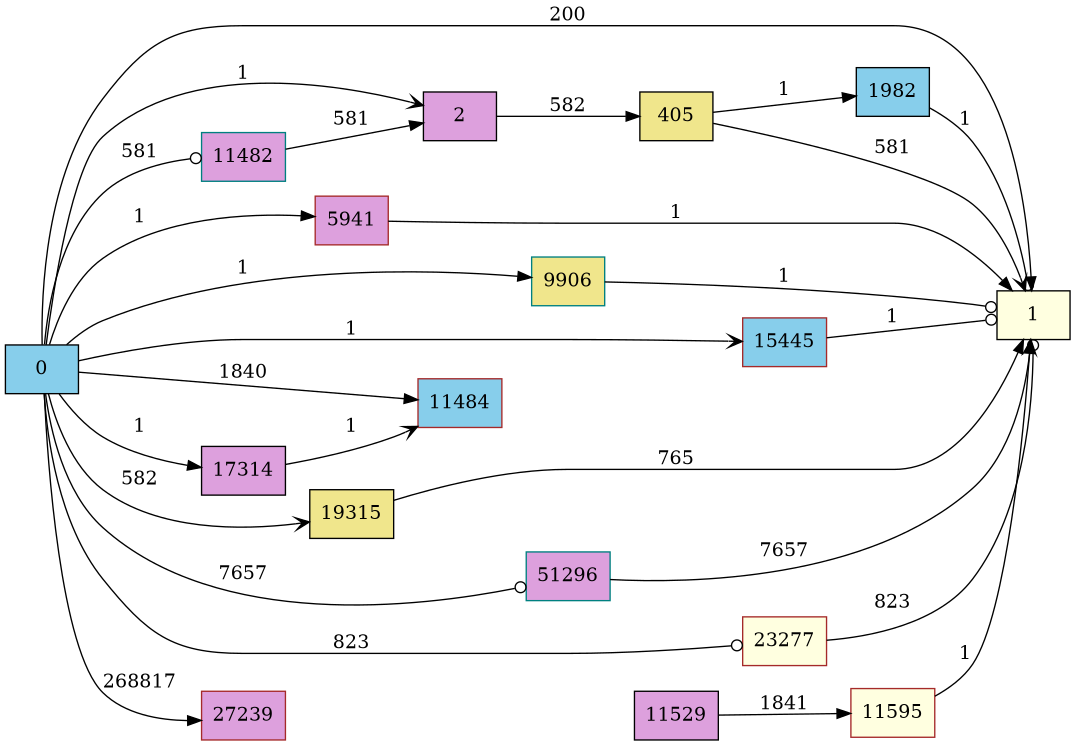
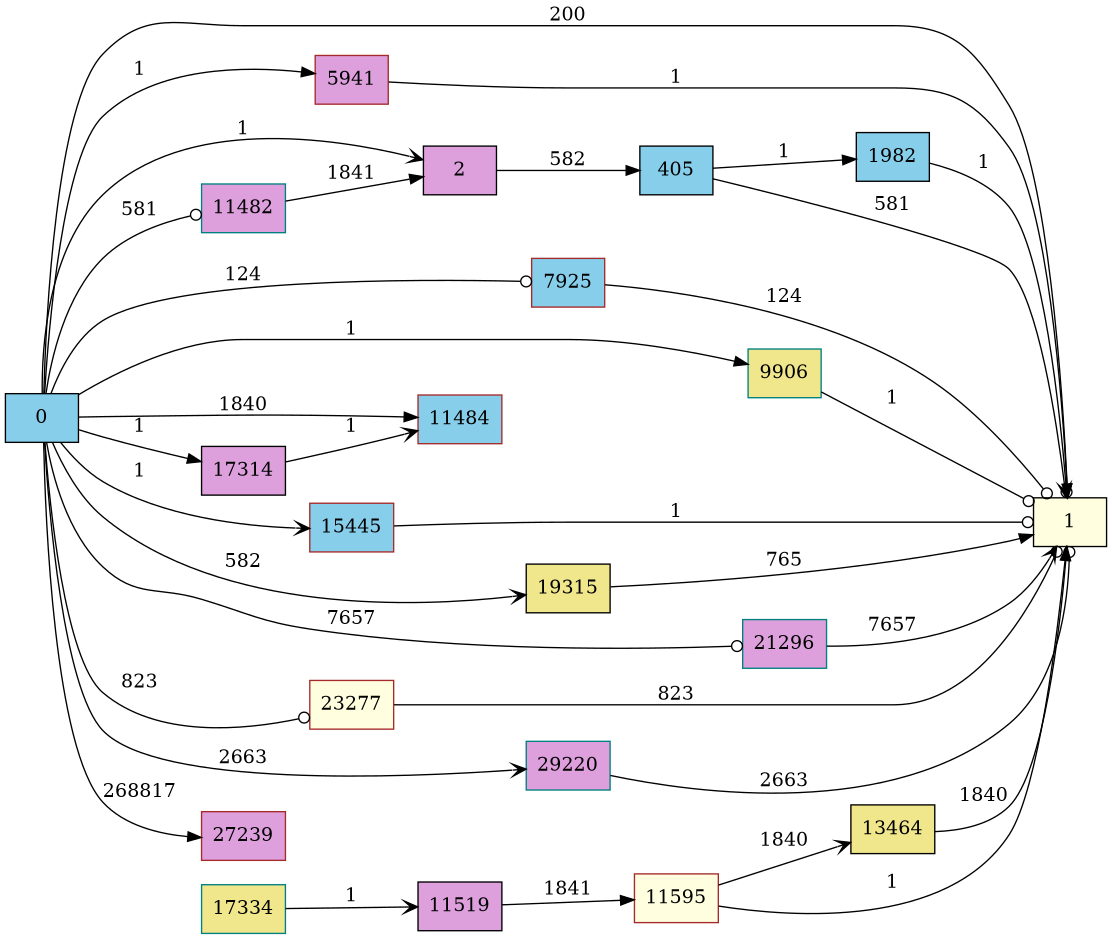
(676, 116) -> (676, 170)
(352, 120) -> (352, 174)
none -> (568, 283)
(568, 576) -> (785, 644)
(676, 716) -> (460, 906)
none -> (568, 766)
none -> (893, 829)
none -> (244, 909)
